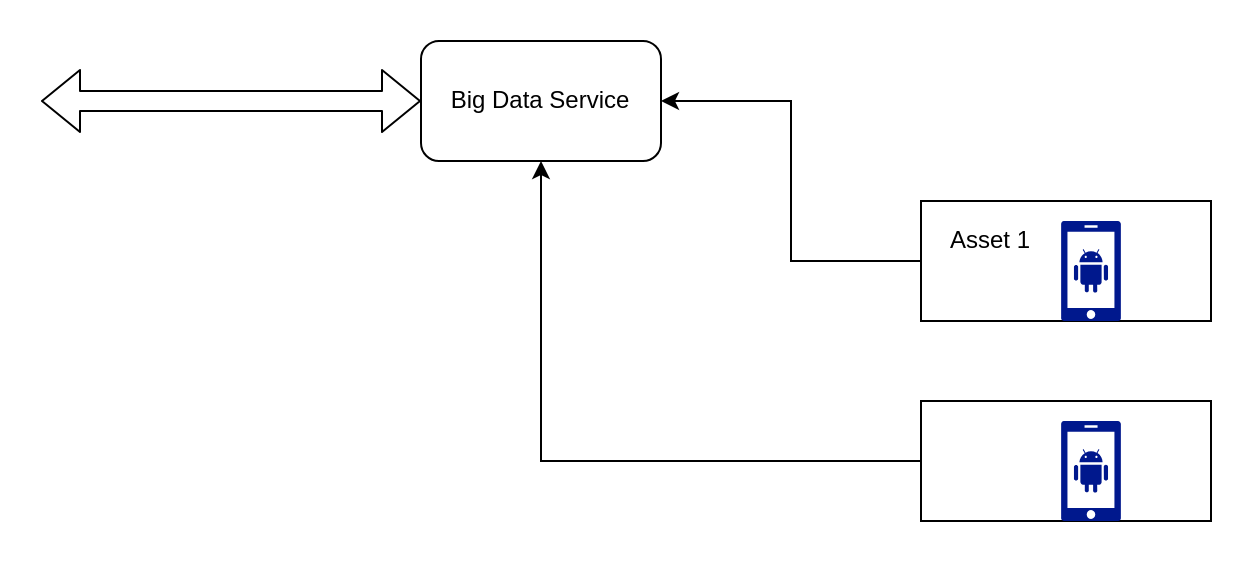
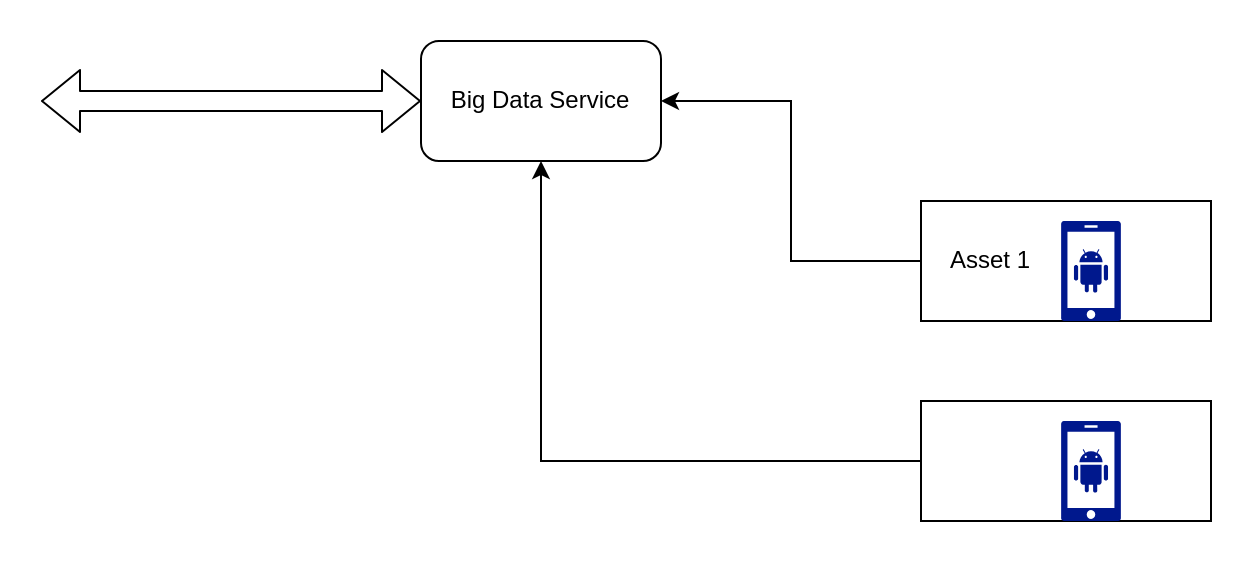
(991, 241) -> (991, 261)
